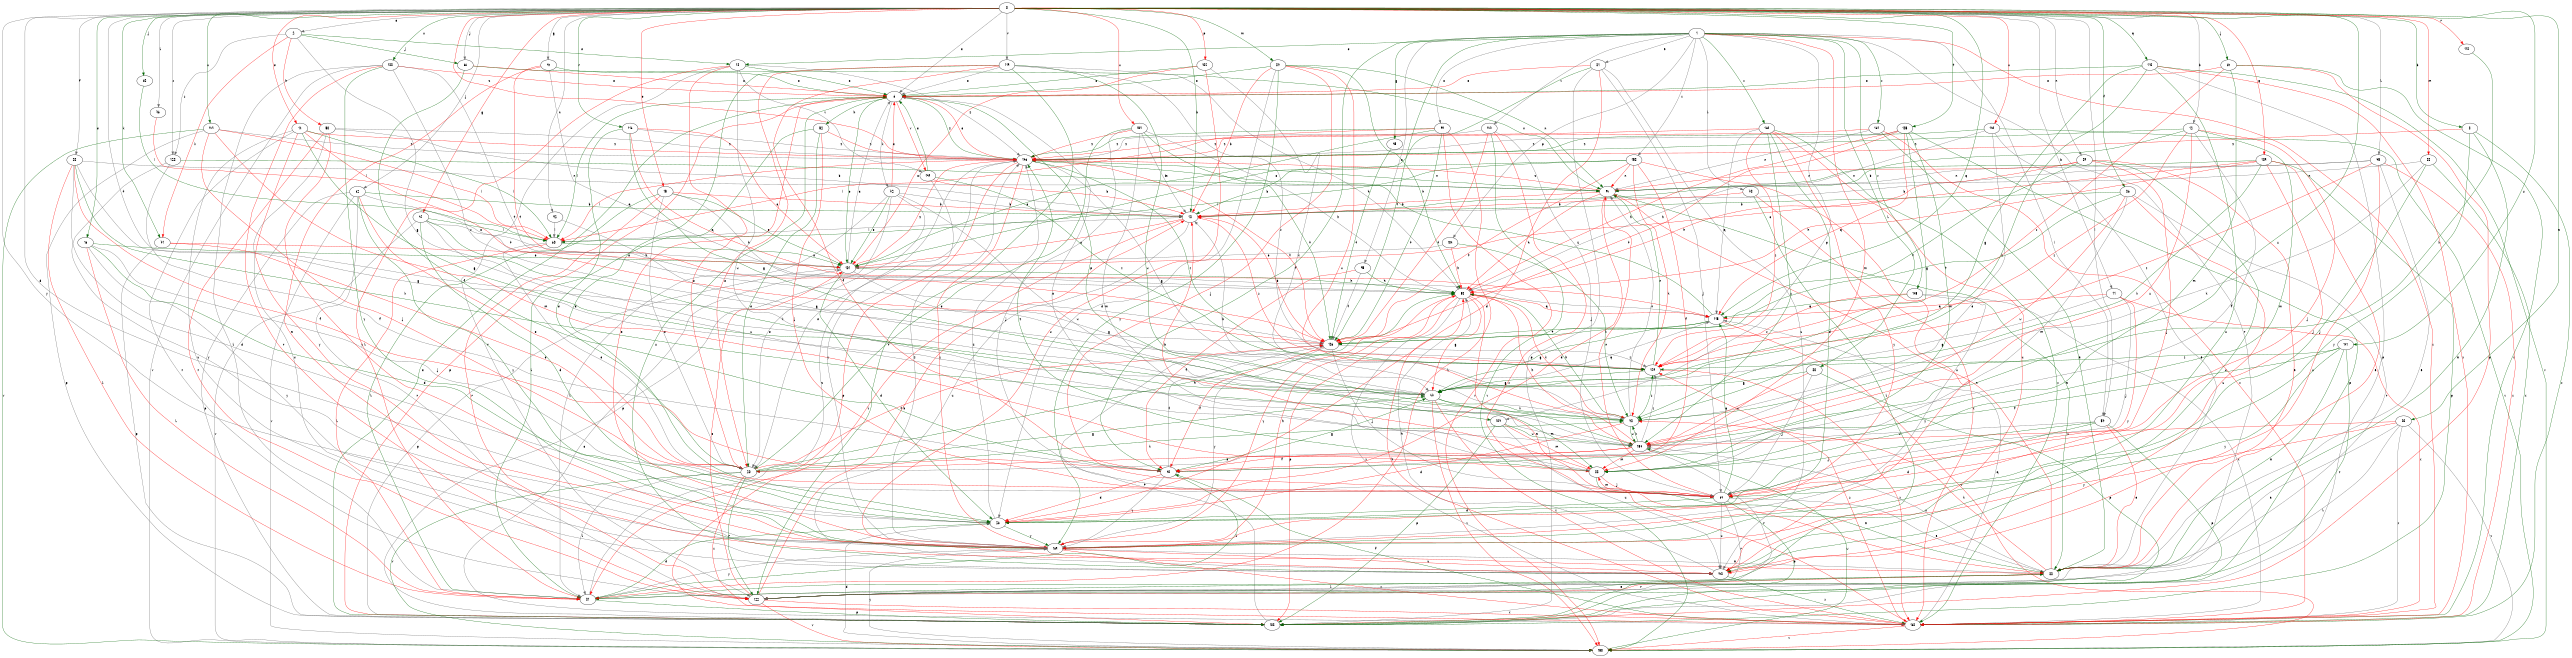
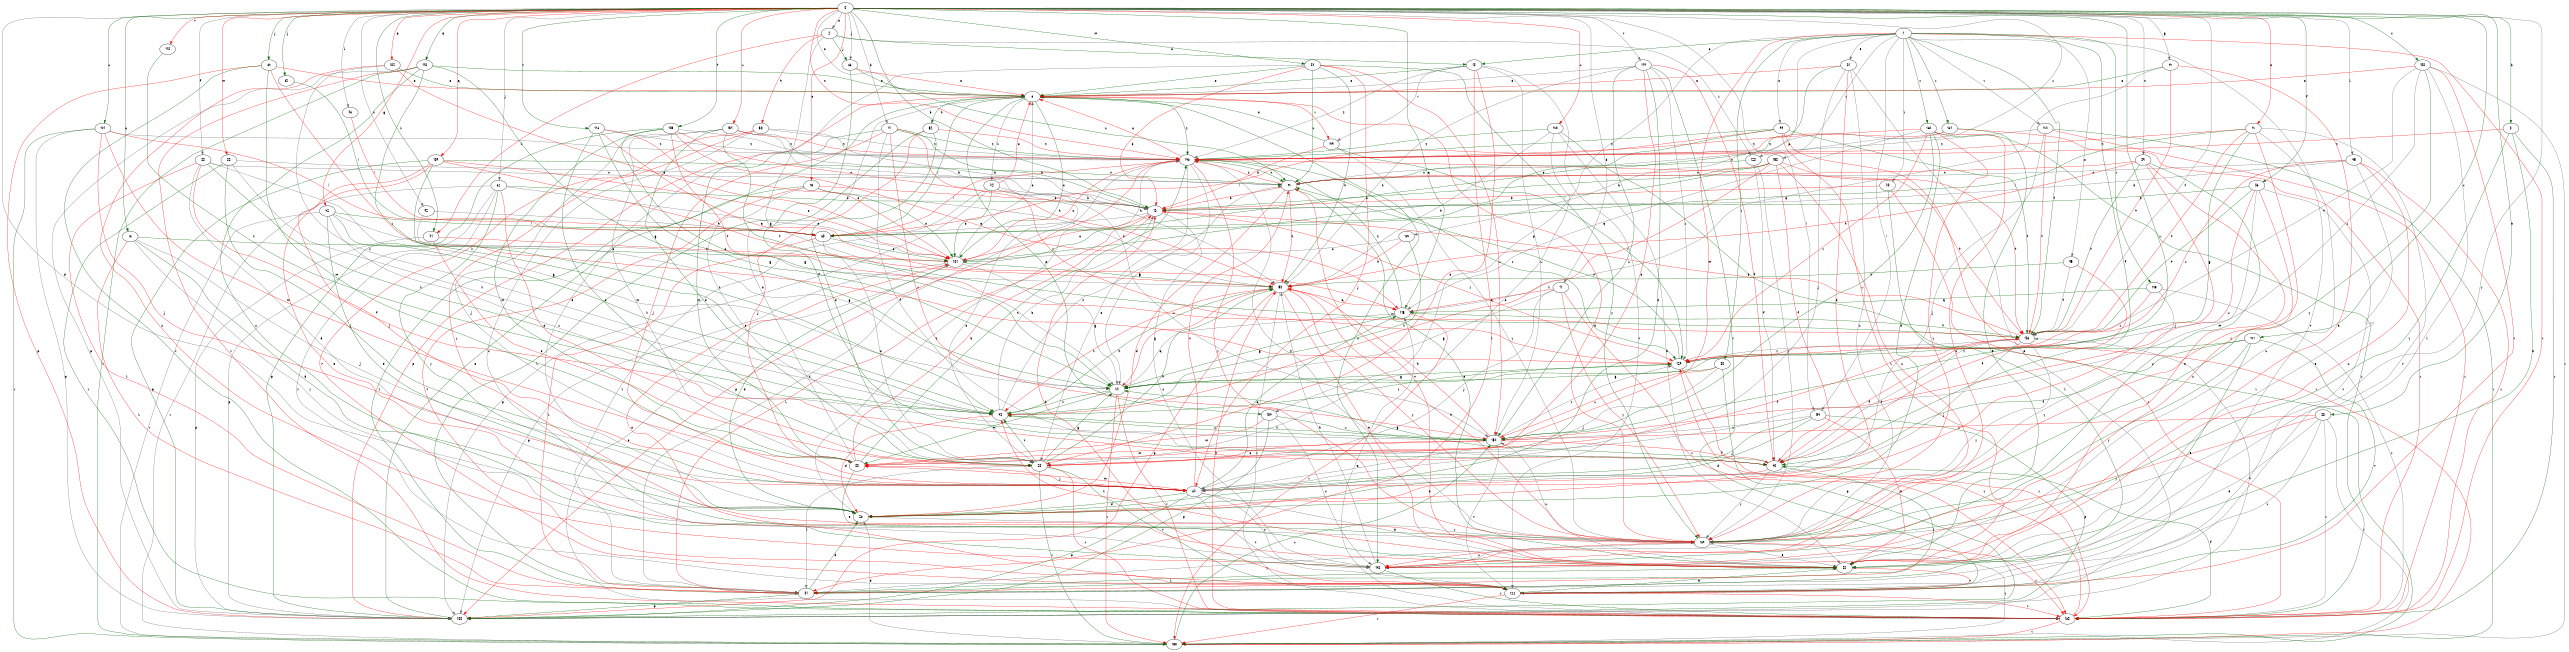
(1395, 144) -> none
(1025, 535) -> (1404, 526)
